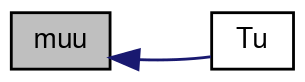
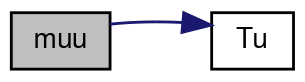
(175, 60) -> (146, 22)
